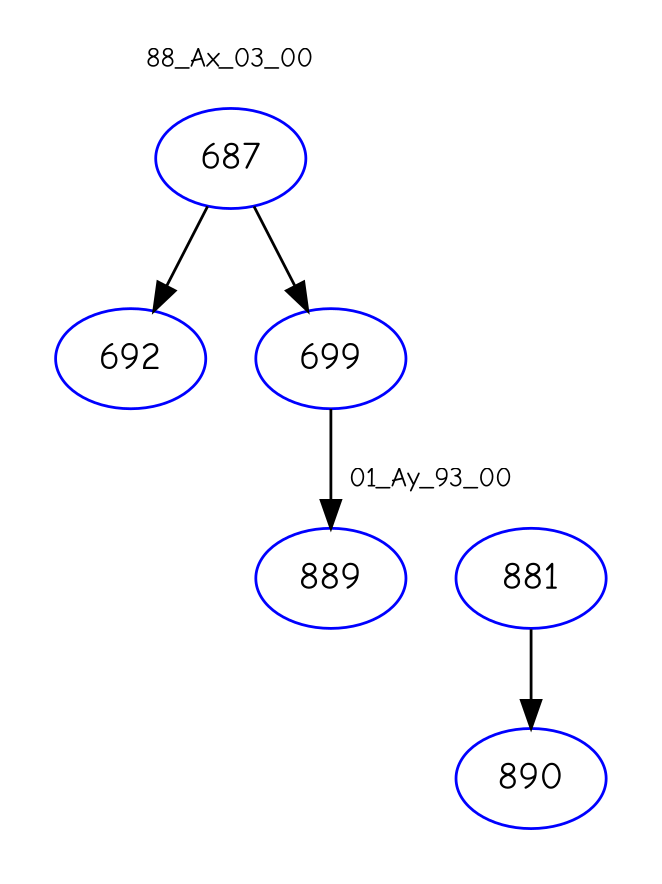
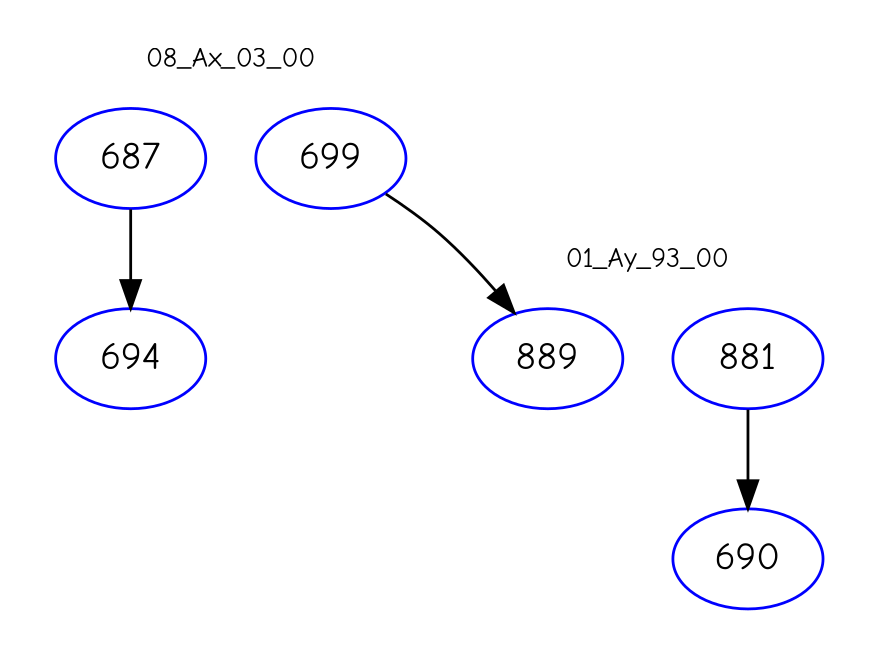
(231, 60) -> (231, 60)
(274, 246) -> none
(131, 359) -> (131, 359)
(531, 779) -> (748, 559)
